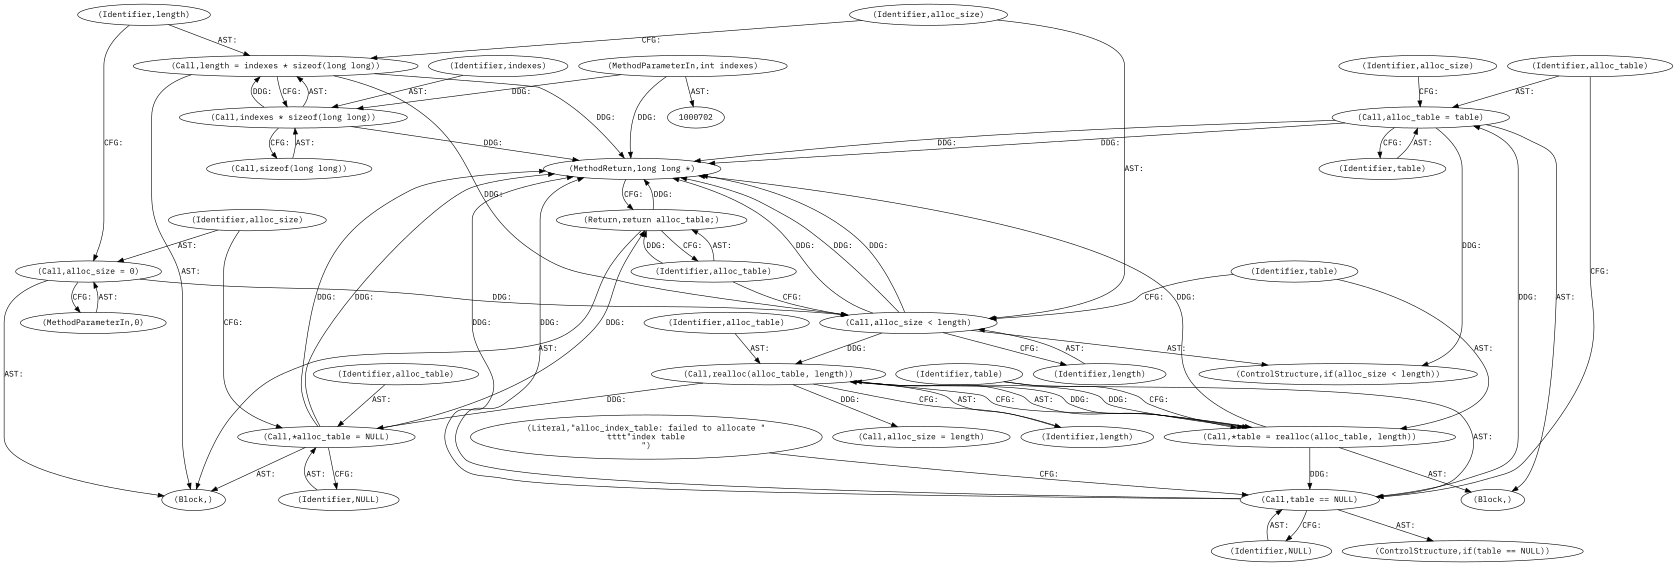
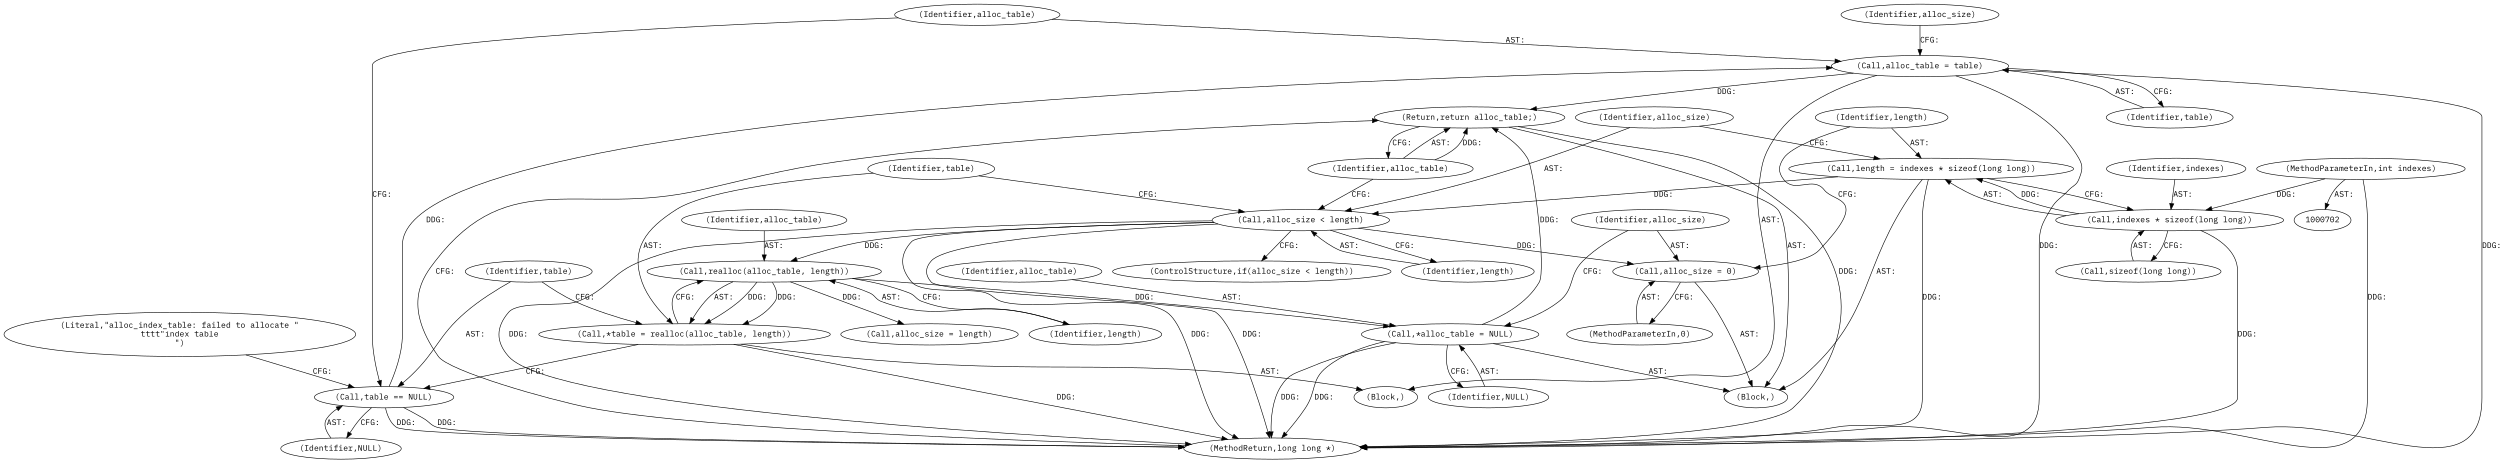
(1462, 250) -> (1695, 90)
(490, 302) -> (1493, 246)
(1179, 349) -> (1292, 246)
(1322, 474) -> (538, 372)
(1463, 551) -> none
